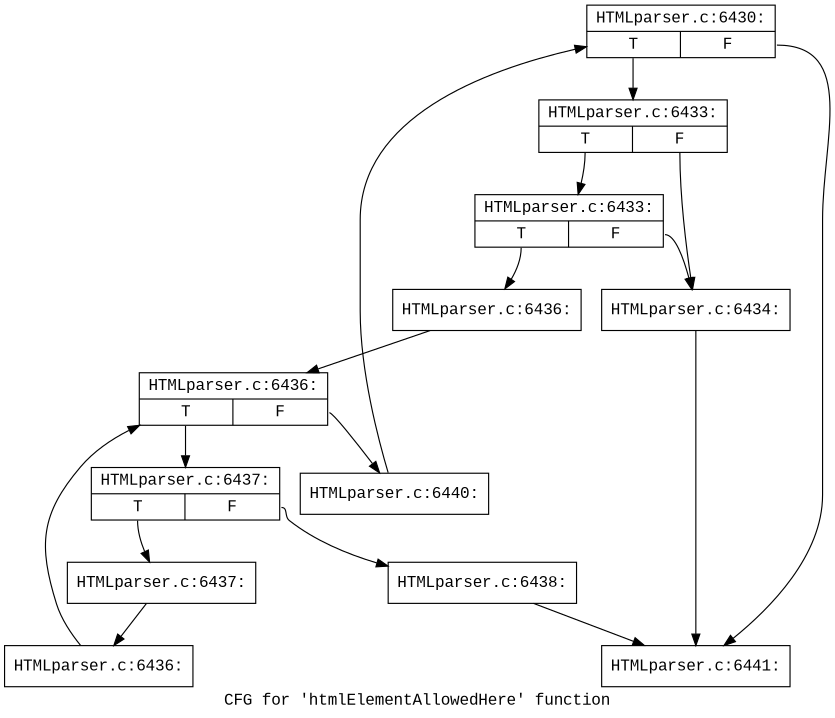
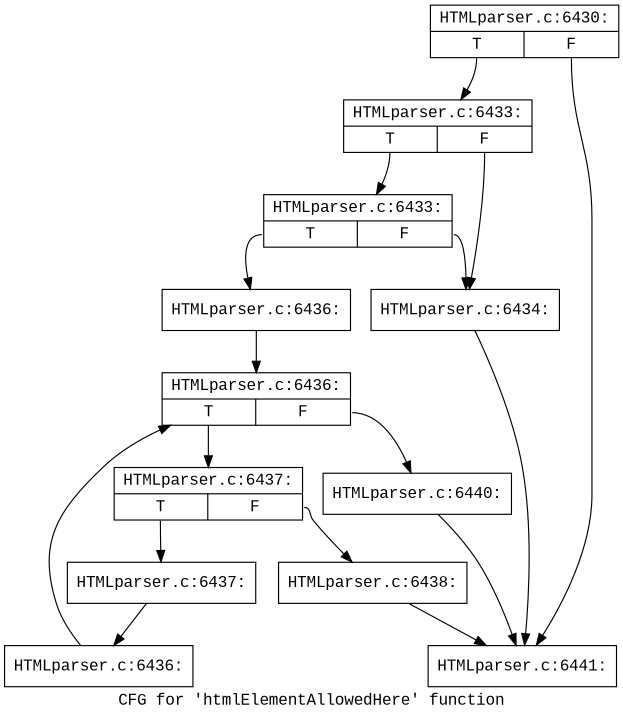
(363, 200) -> (483, 570)
